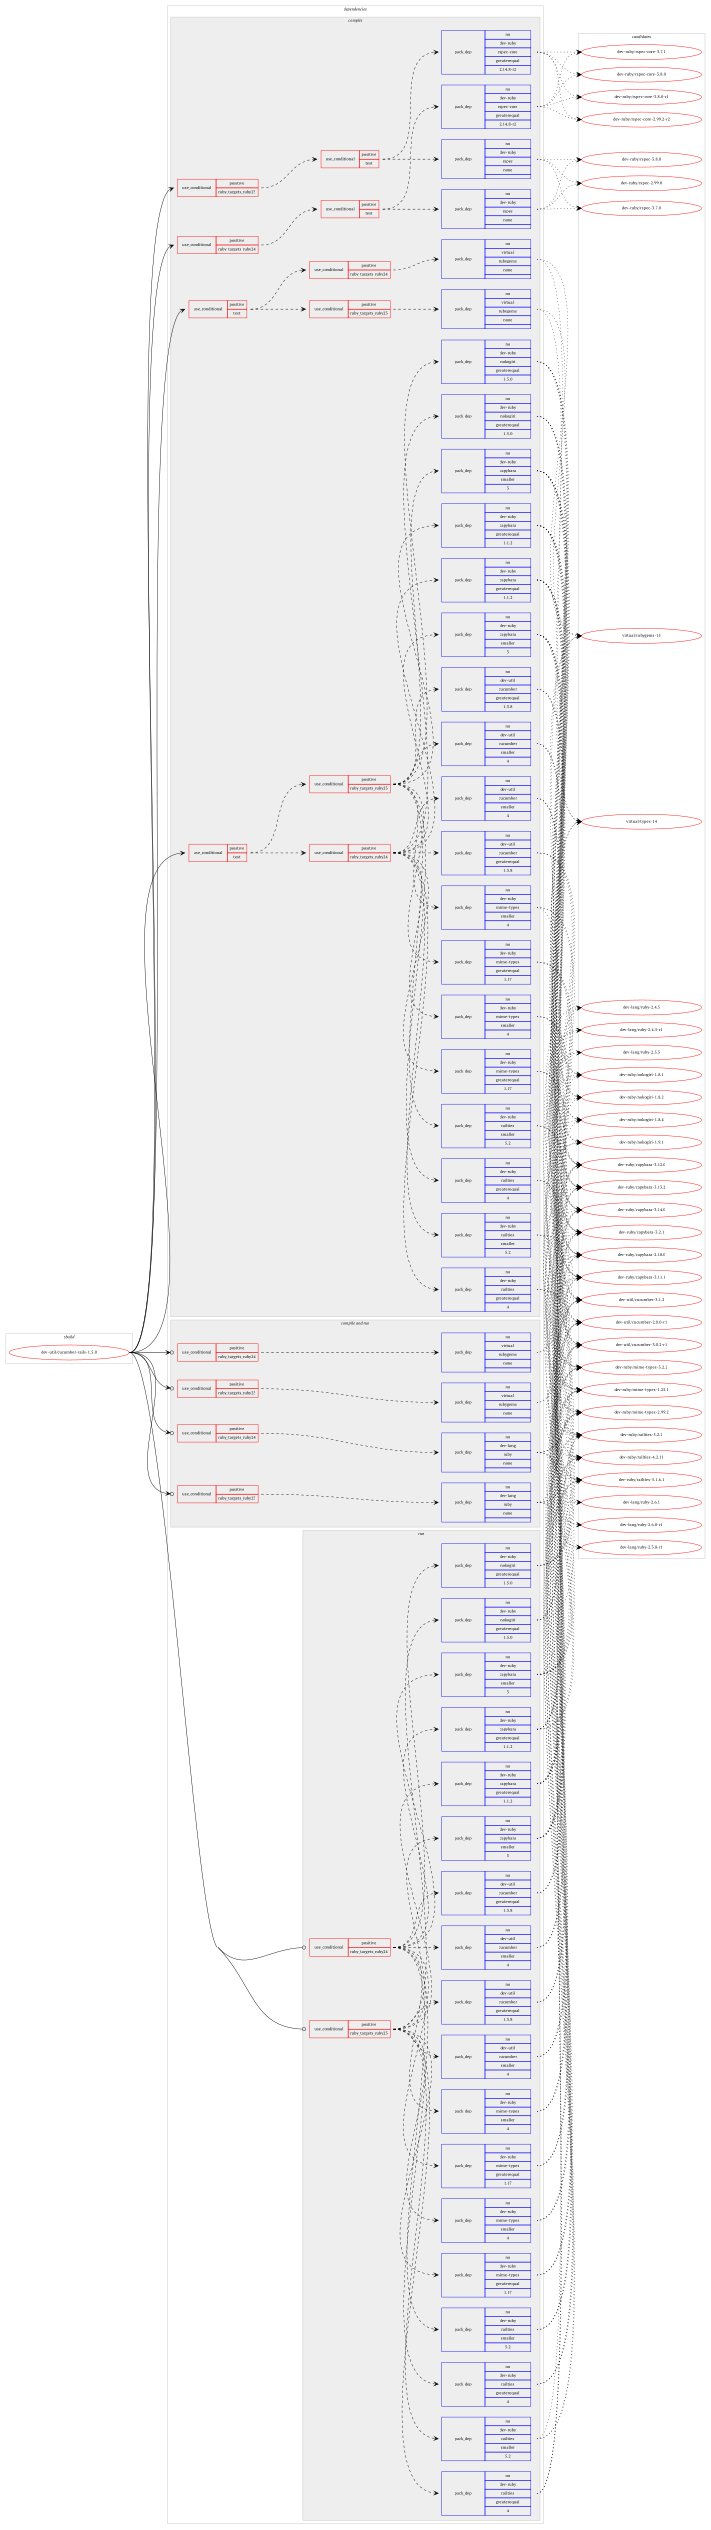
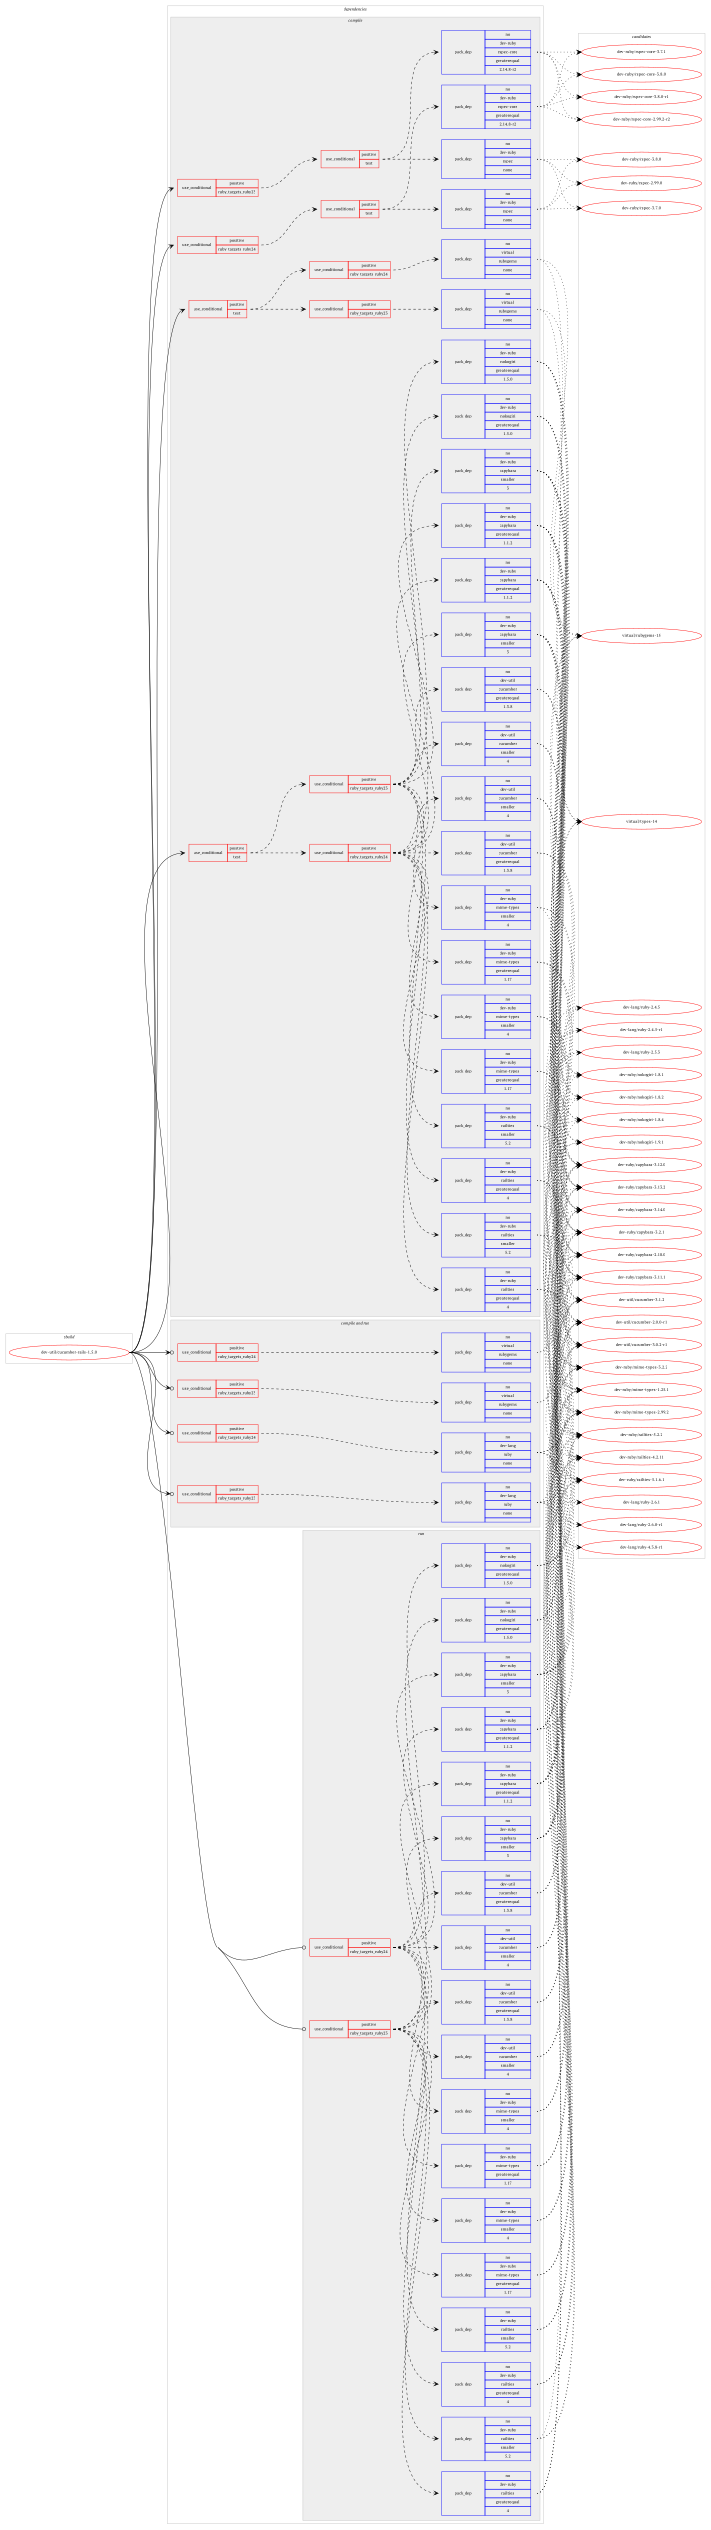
(642, 1548) -> (642, 1548)
